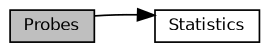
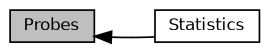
(116, 15) -> (133, 37)
